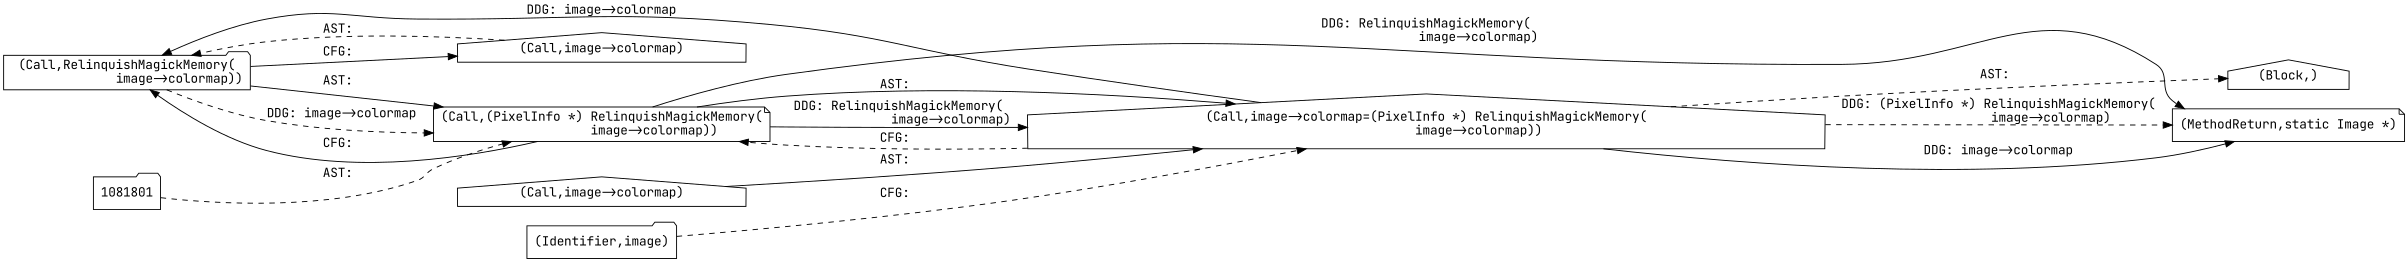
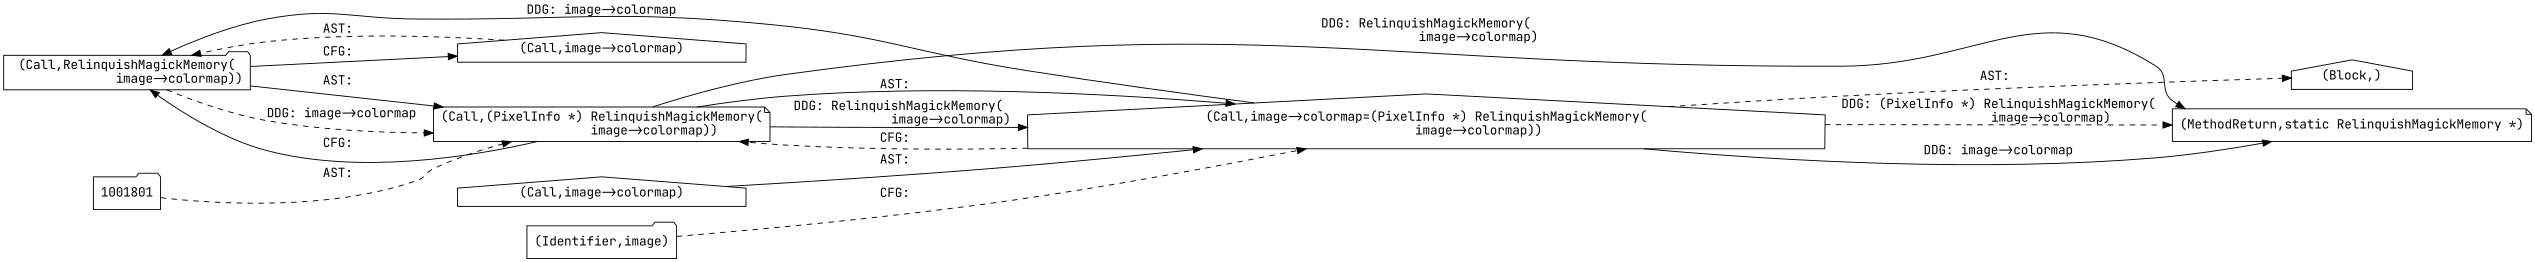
(2288, 125) -> (2352, 125)
(127, 193) -> (127, 193)
